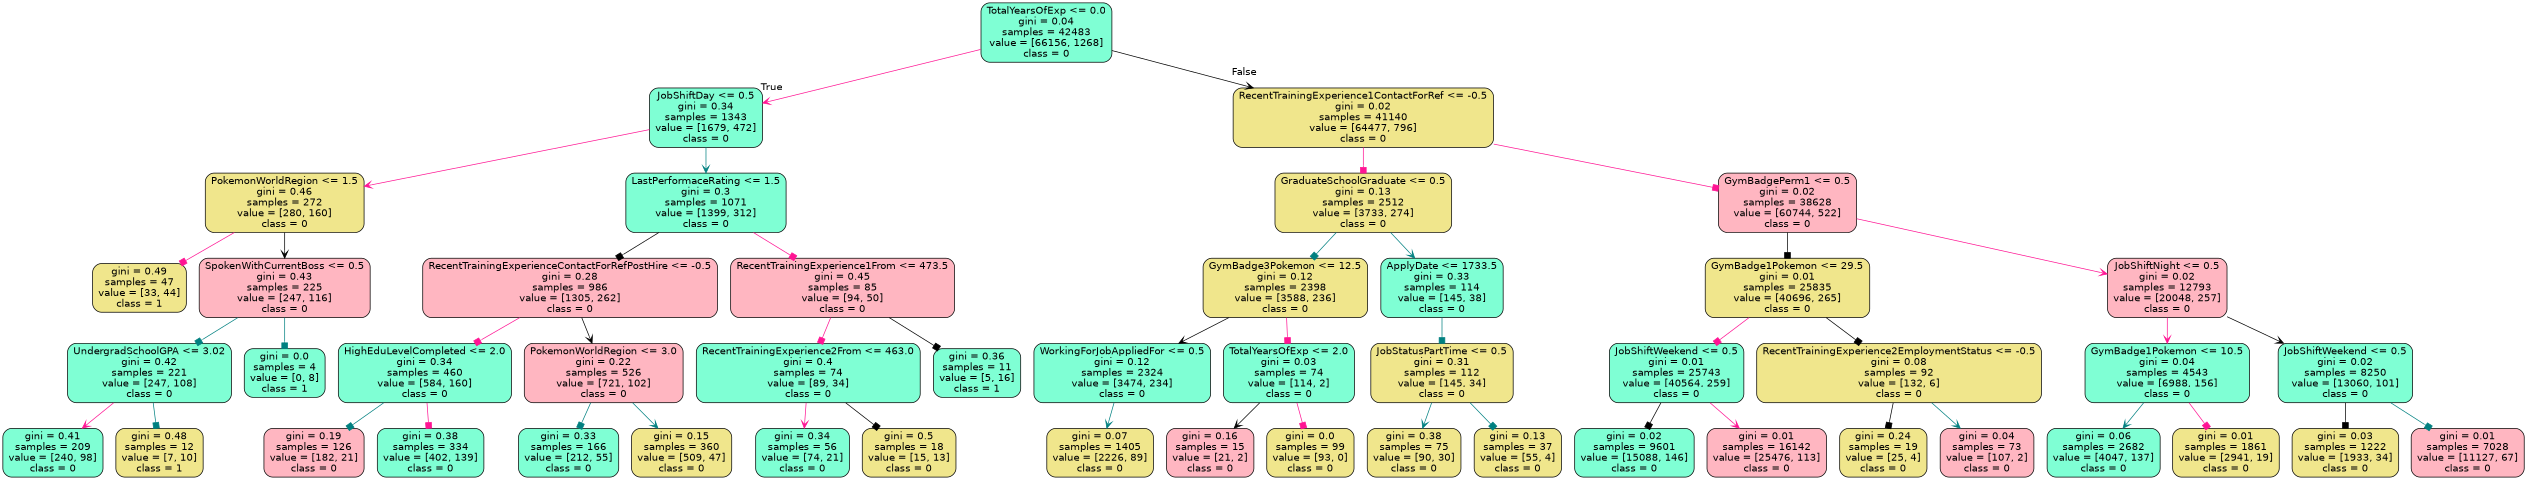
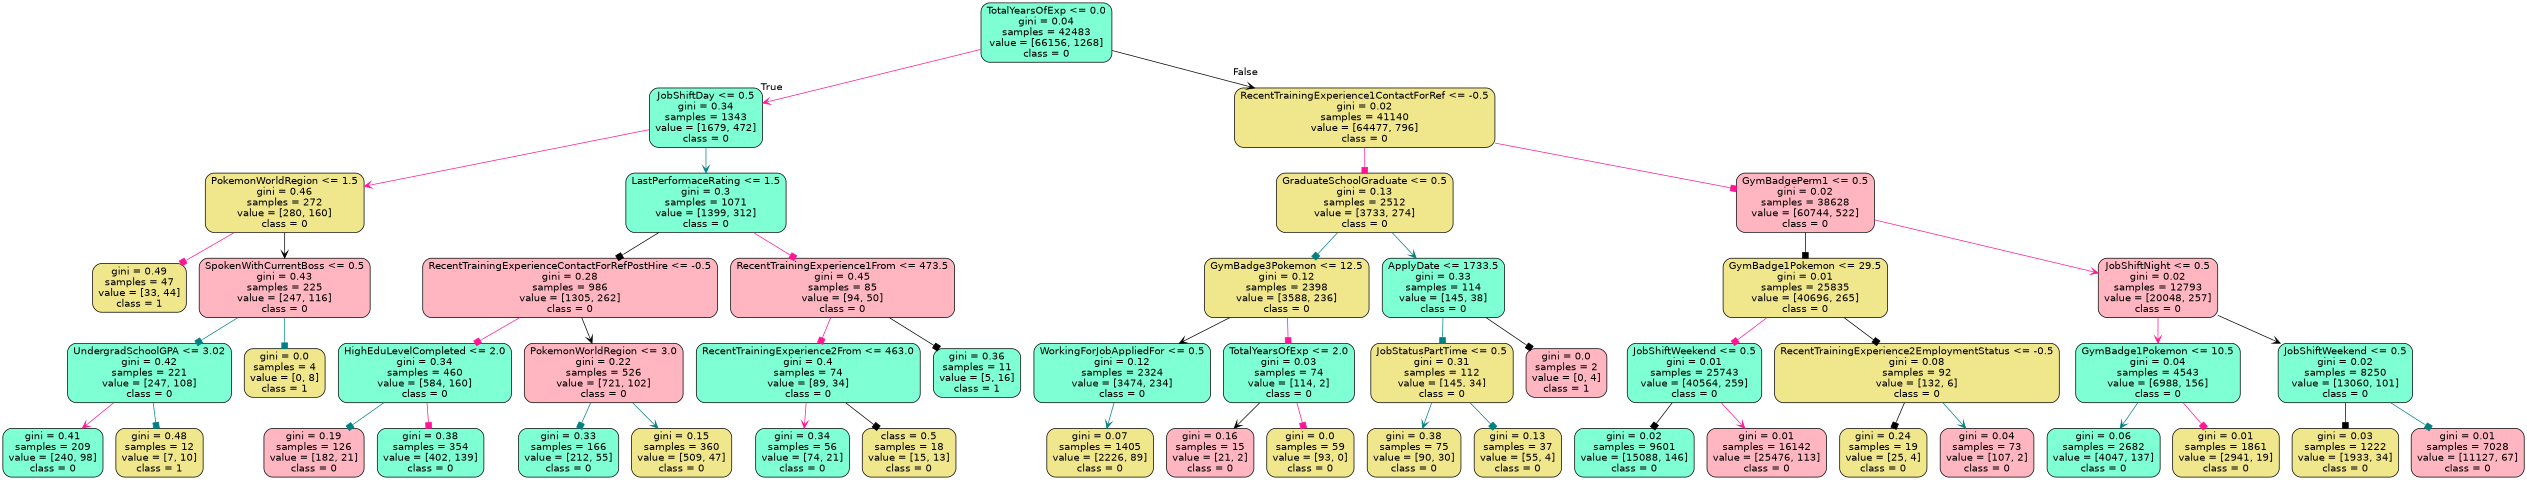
(285, 373) -> (285, 373)
none -> (1566, 373)
(431, 453) -> (431, 453)
(909, 453) -> (909, 453)
(1310, 453) -> (1310, 453)
